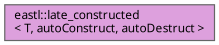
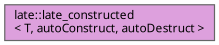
(110, 23) -> (110, 23)
